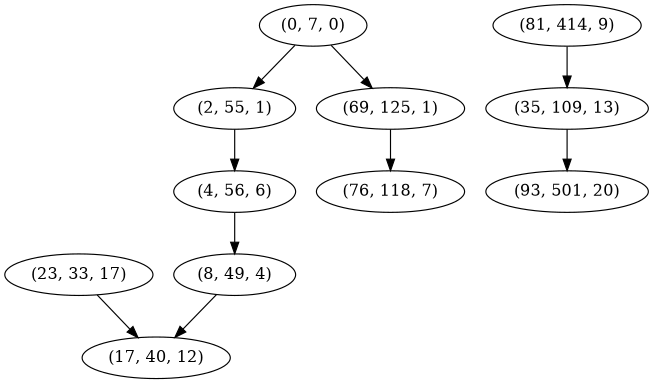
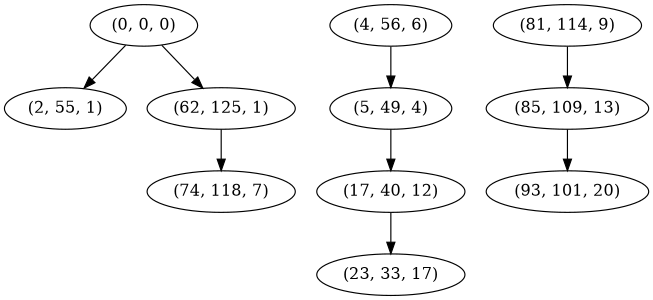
(313, 25) -> (144, 25)
(567, 25) -> (567, 25)
(391, 108) -> (221, 108)
(567, 108) -> (567, 108)
(235, 144) -> none
(391, 192) -> (221, 192)
(567, 192) -> (567, 192)
(235, 275) -> (391, 108)
(113, 312) -> (391, 227)
